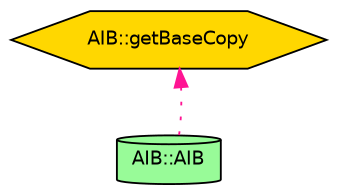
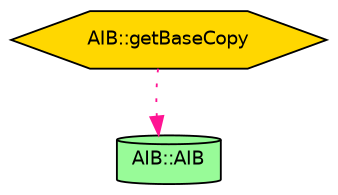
(181, 111) -> (156, 92)
